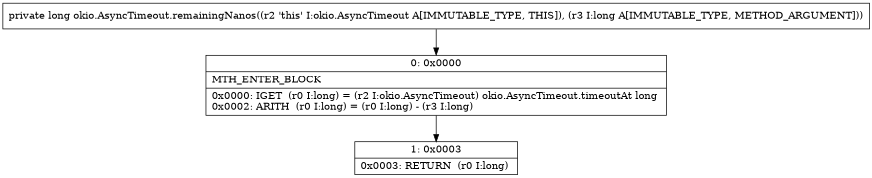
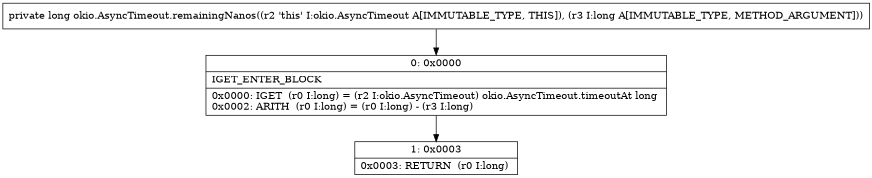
(267, 80) -> (267, 80)
